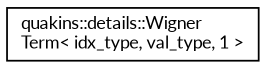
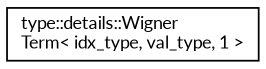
(133, 34) -> (133, 34)
